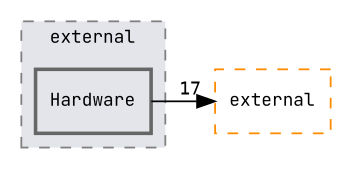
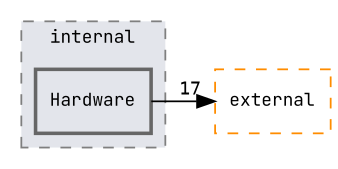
(93, 38) -> (93, 38)
